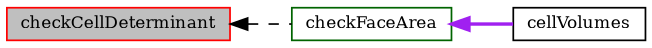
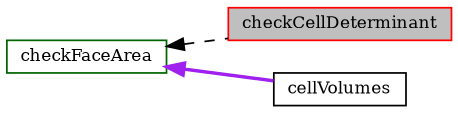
(270, 24) -> (206, 41)
